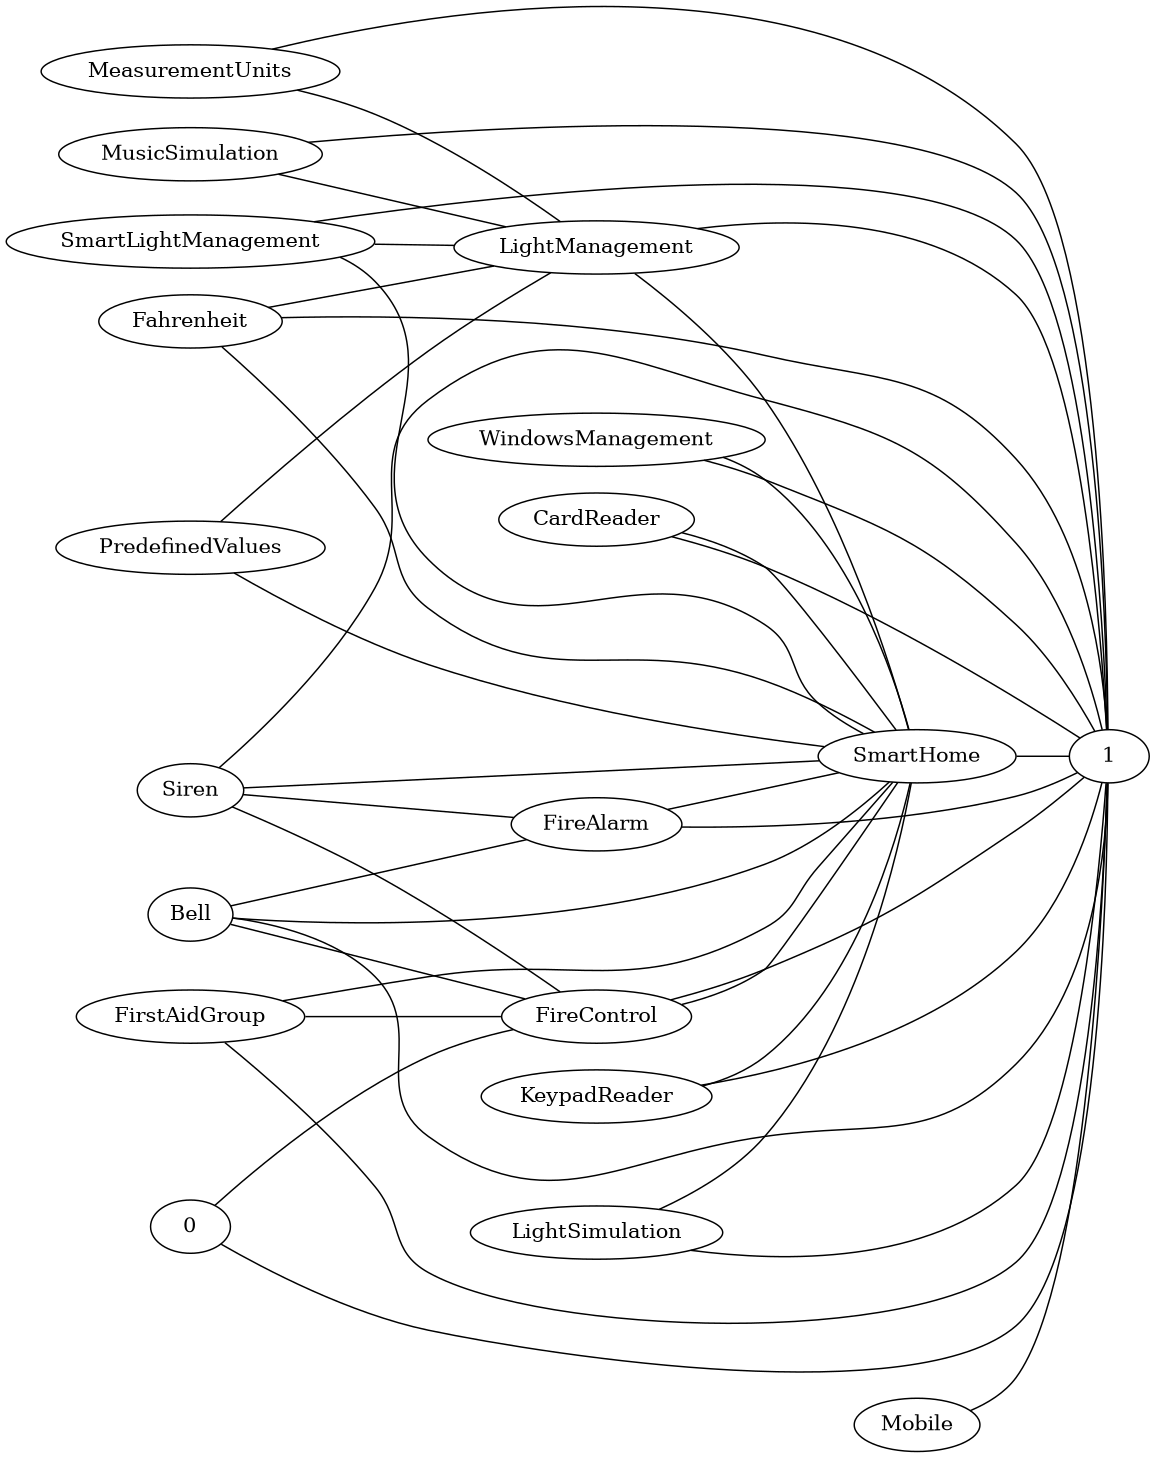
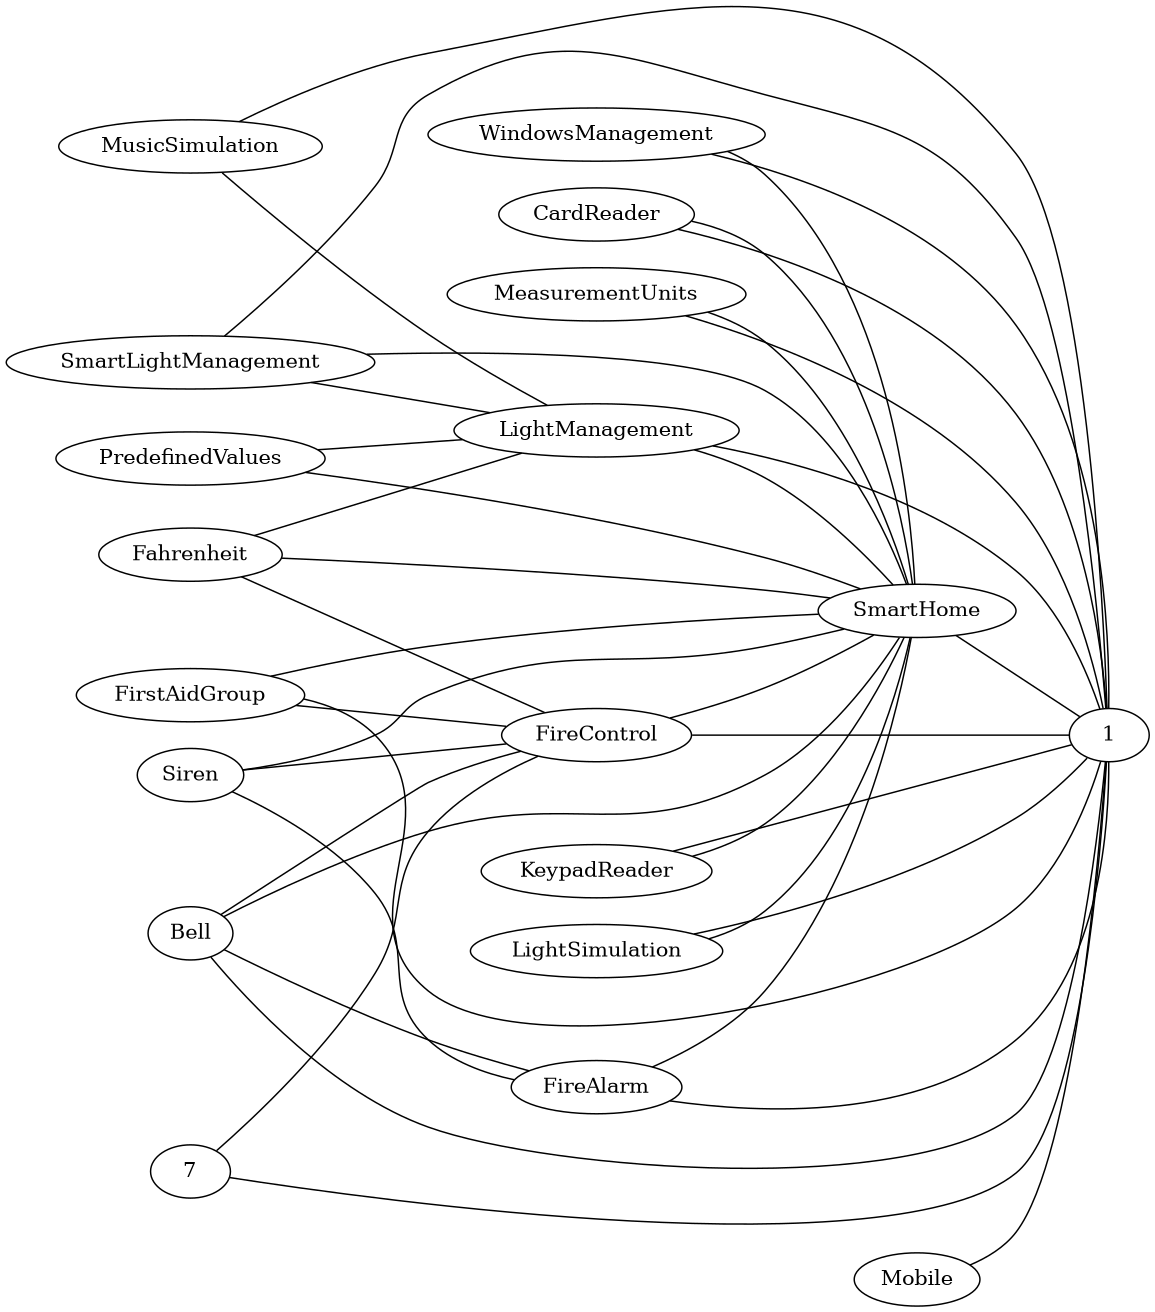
(435, 143) -> (837, 425)
(624, 359) -> none
(805, 364) -> (385, 641)
(191, 1227) -> (191, 1171)
